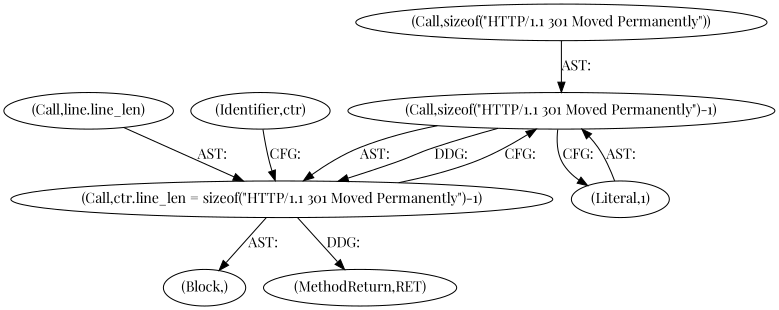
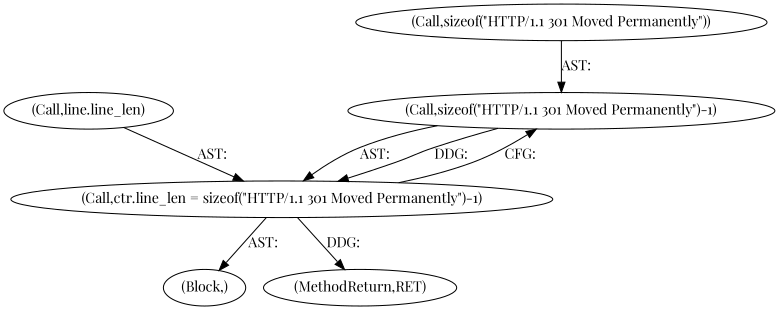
(260, 111) -> none
(620, 199) -> none
